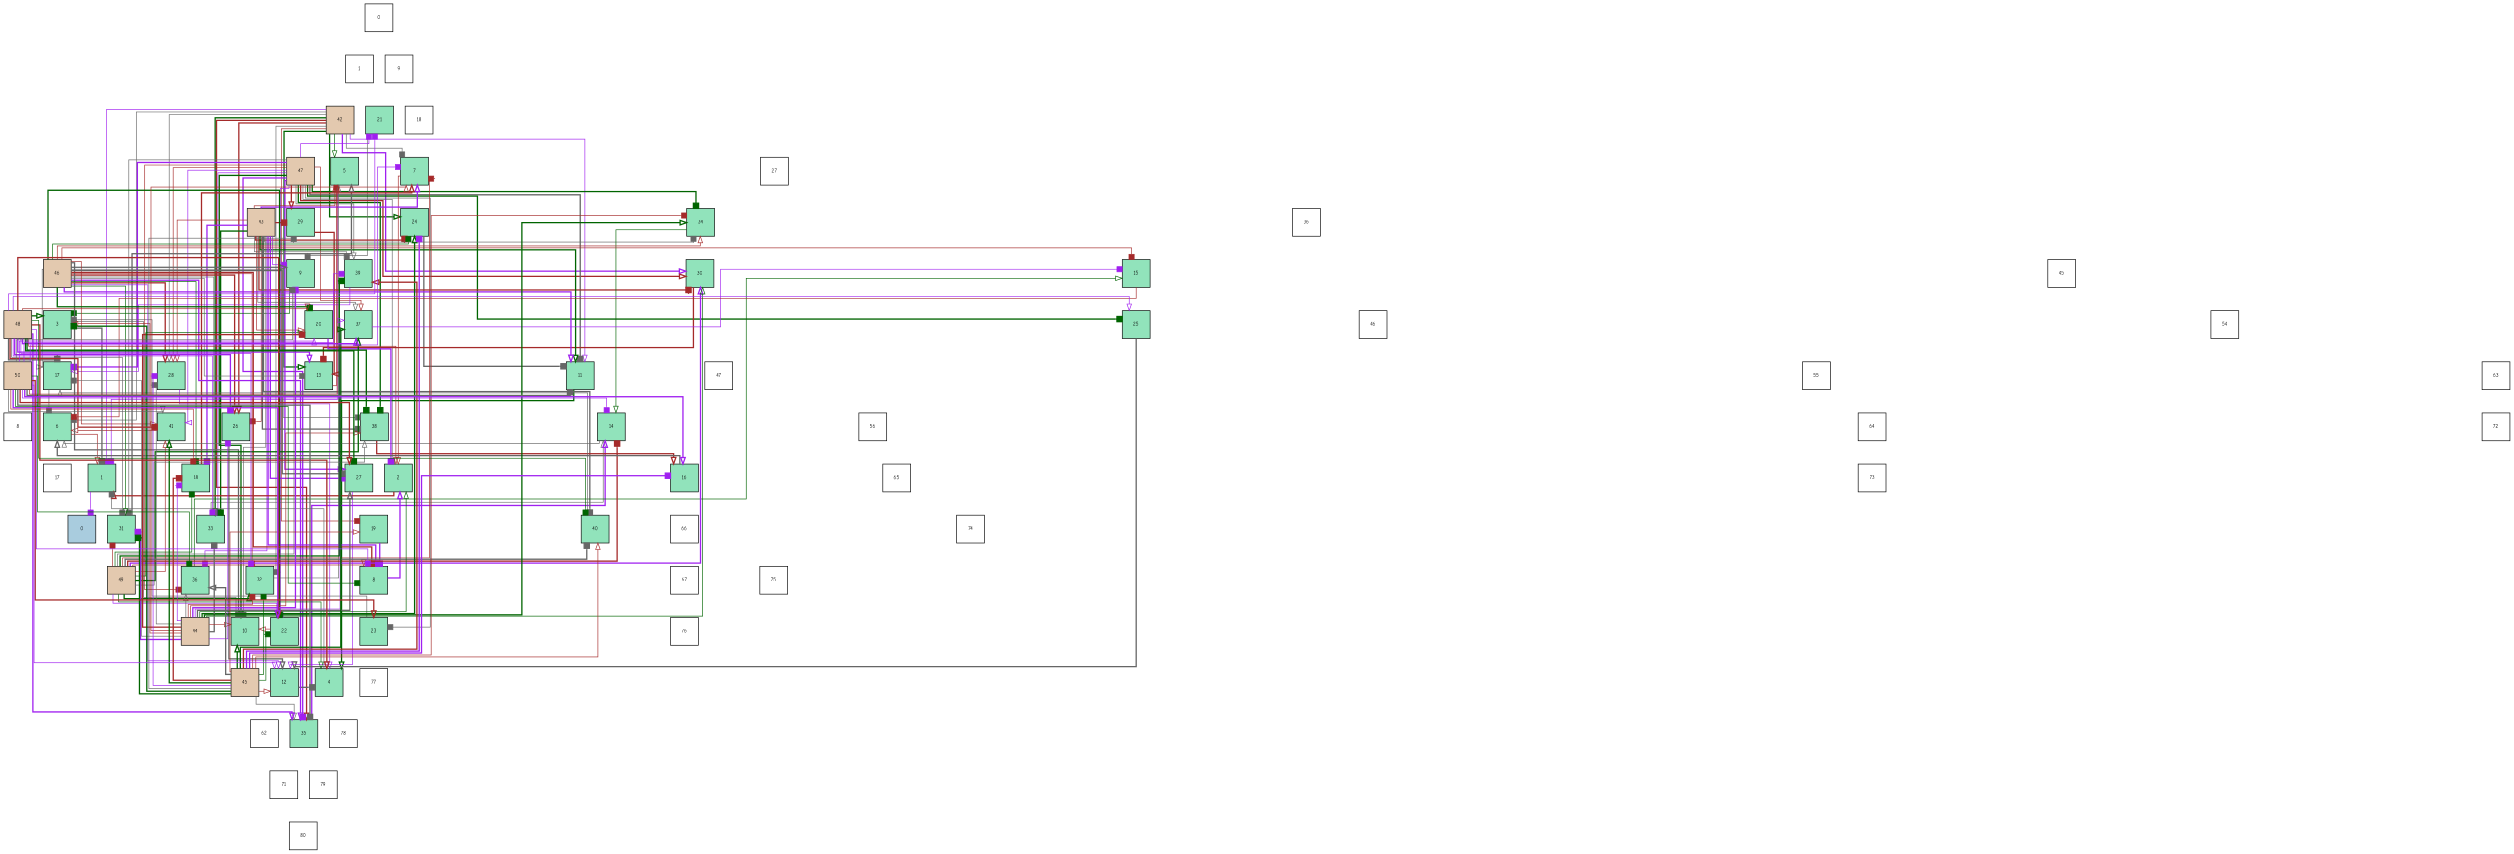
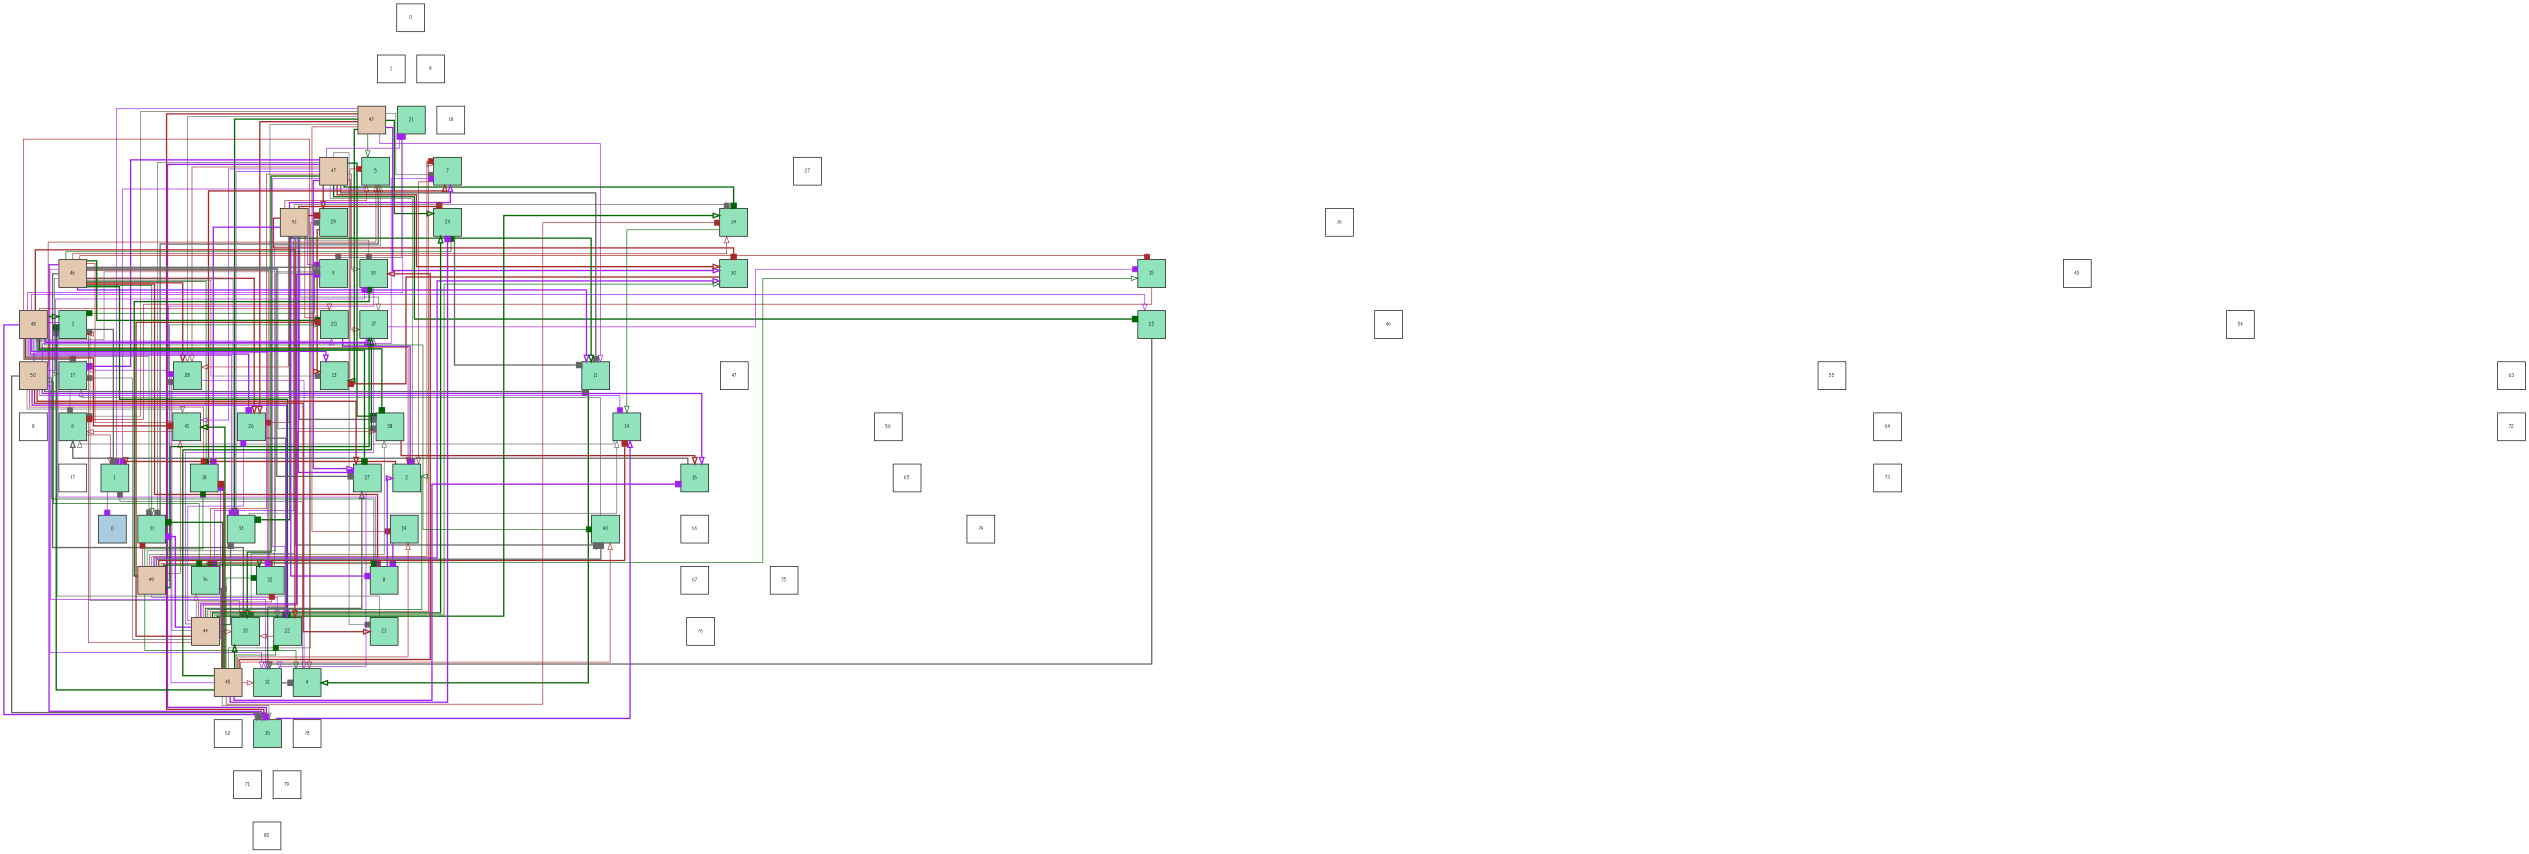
(213, 460) -> (293, 139)
(374, 682) -> none
